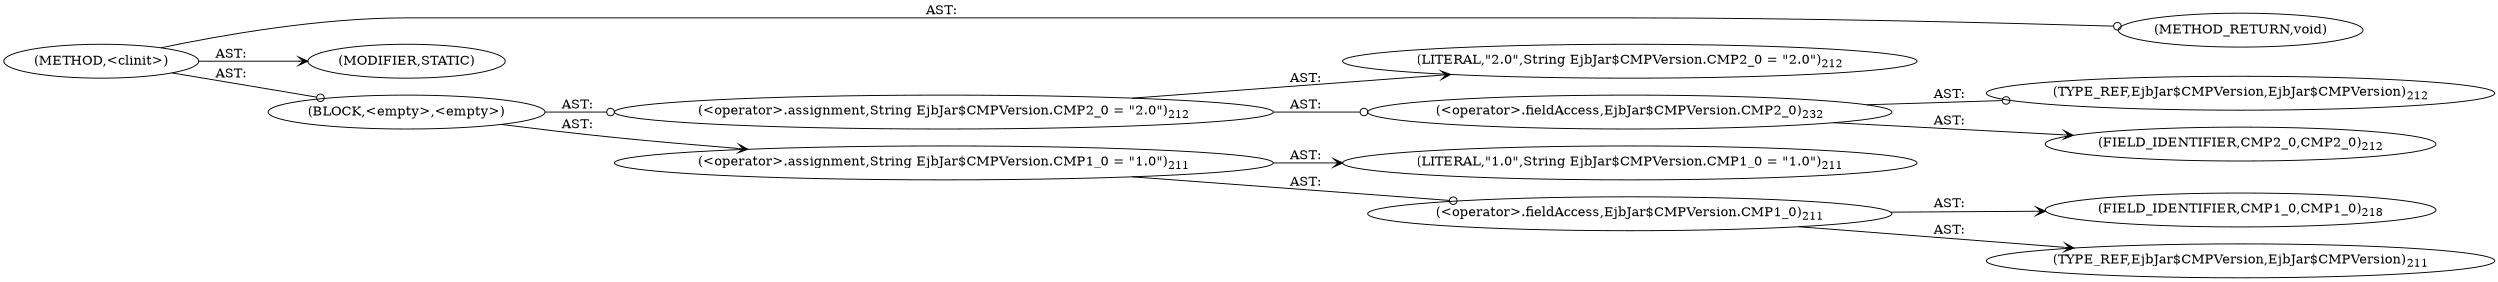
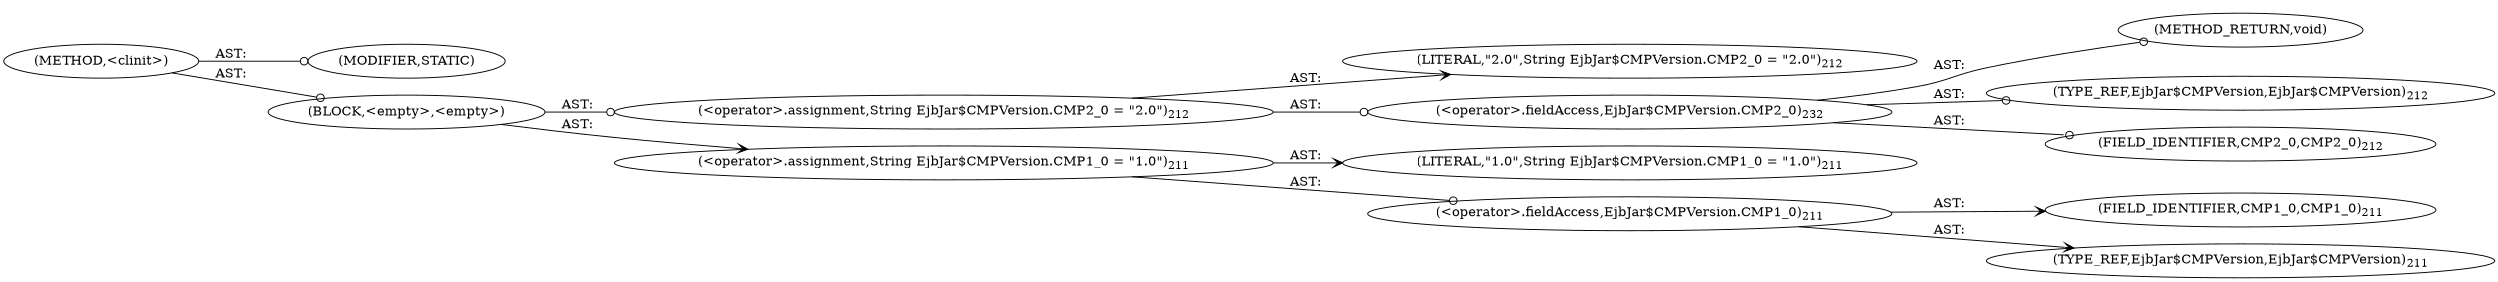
(1136, 18) -> (1978, 70)
(249, 61) -> (249, 61)
(1949, 129) -> (1949, 129)
(2372, 209) -> (2372, 209)
